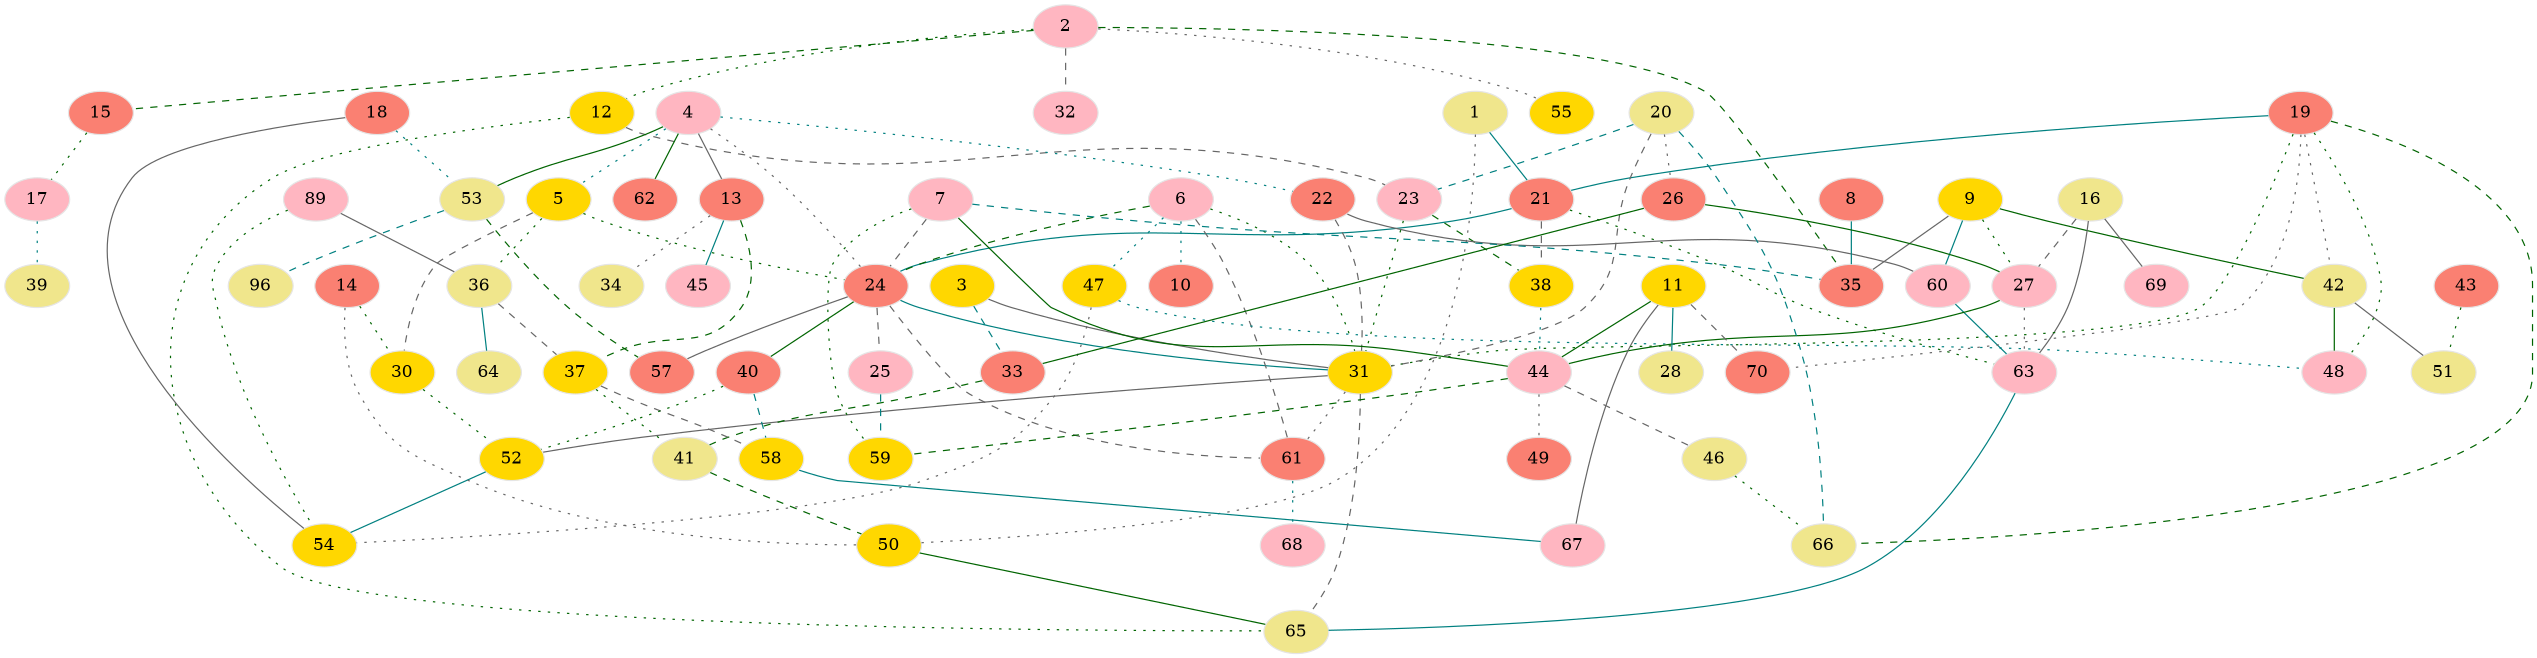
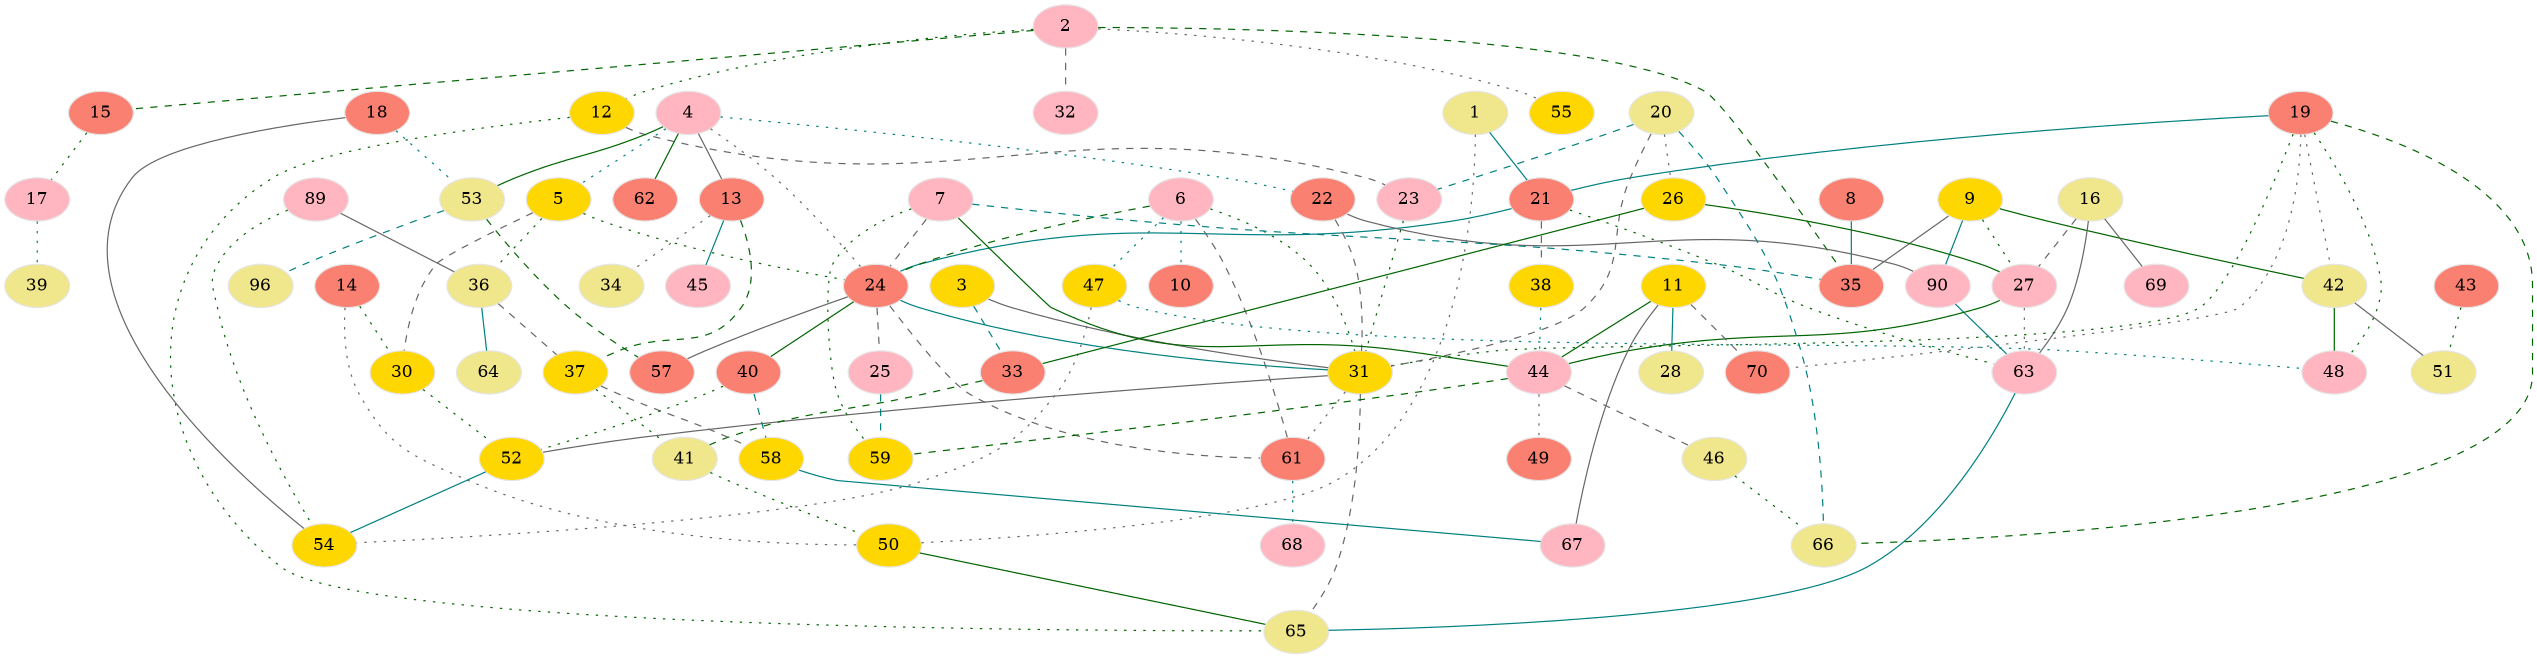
(1674, 199) -> (1674, 199)
(1458, 232) -> none
(1938, 286) -> (1938, 286)
(778, 501) -> (778, 501)
